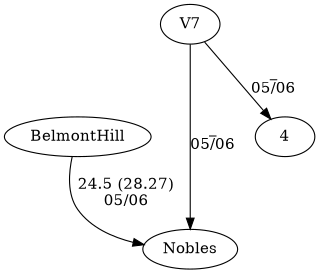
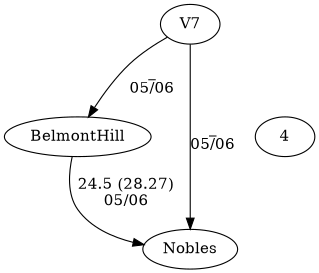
(234, 76) -> (126, 67)
